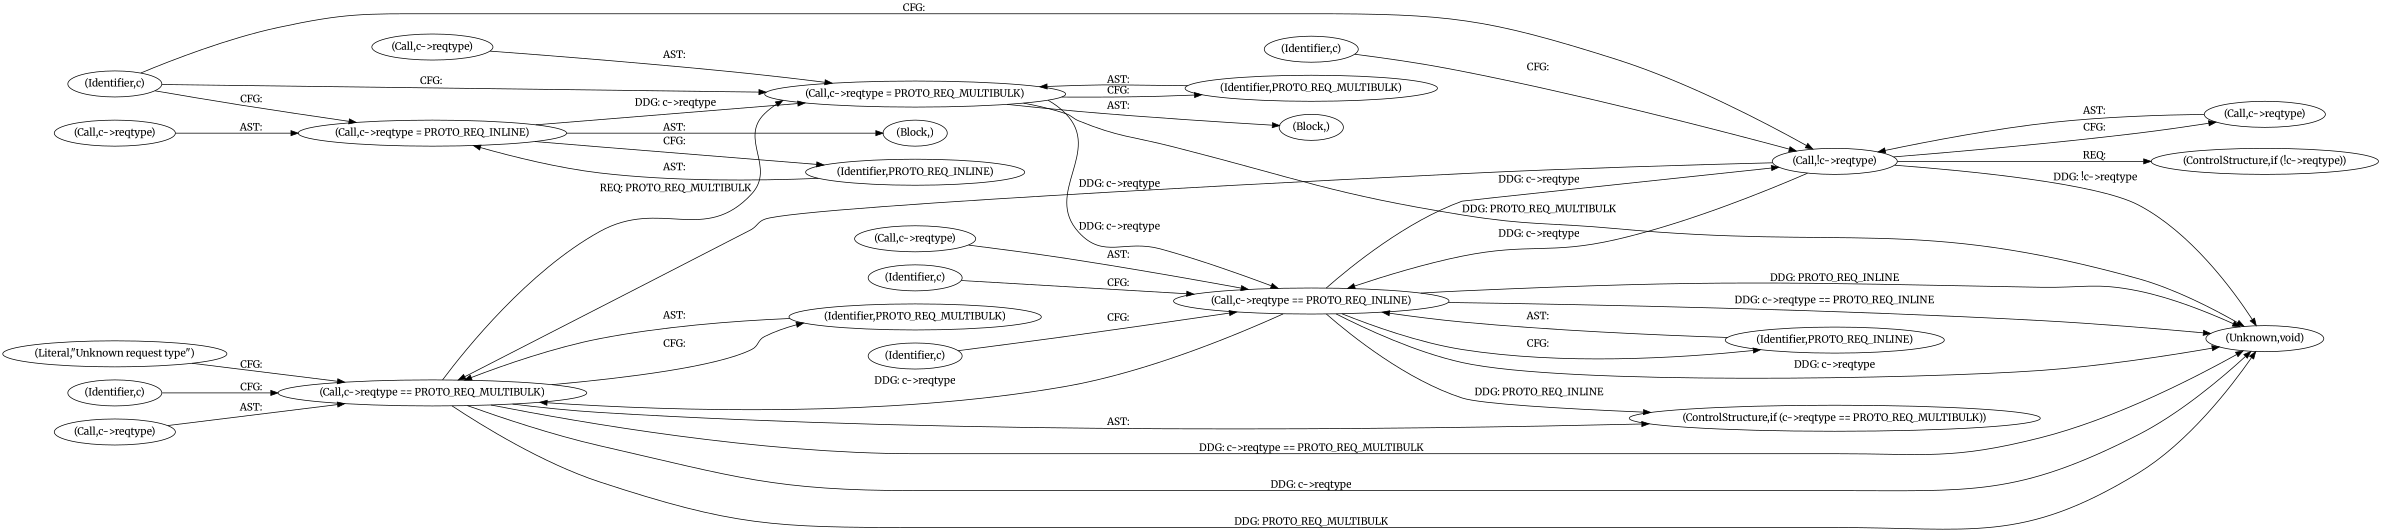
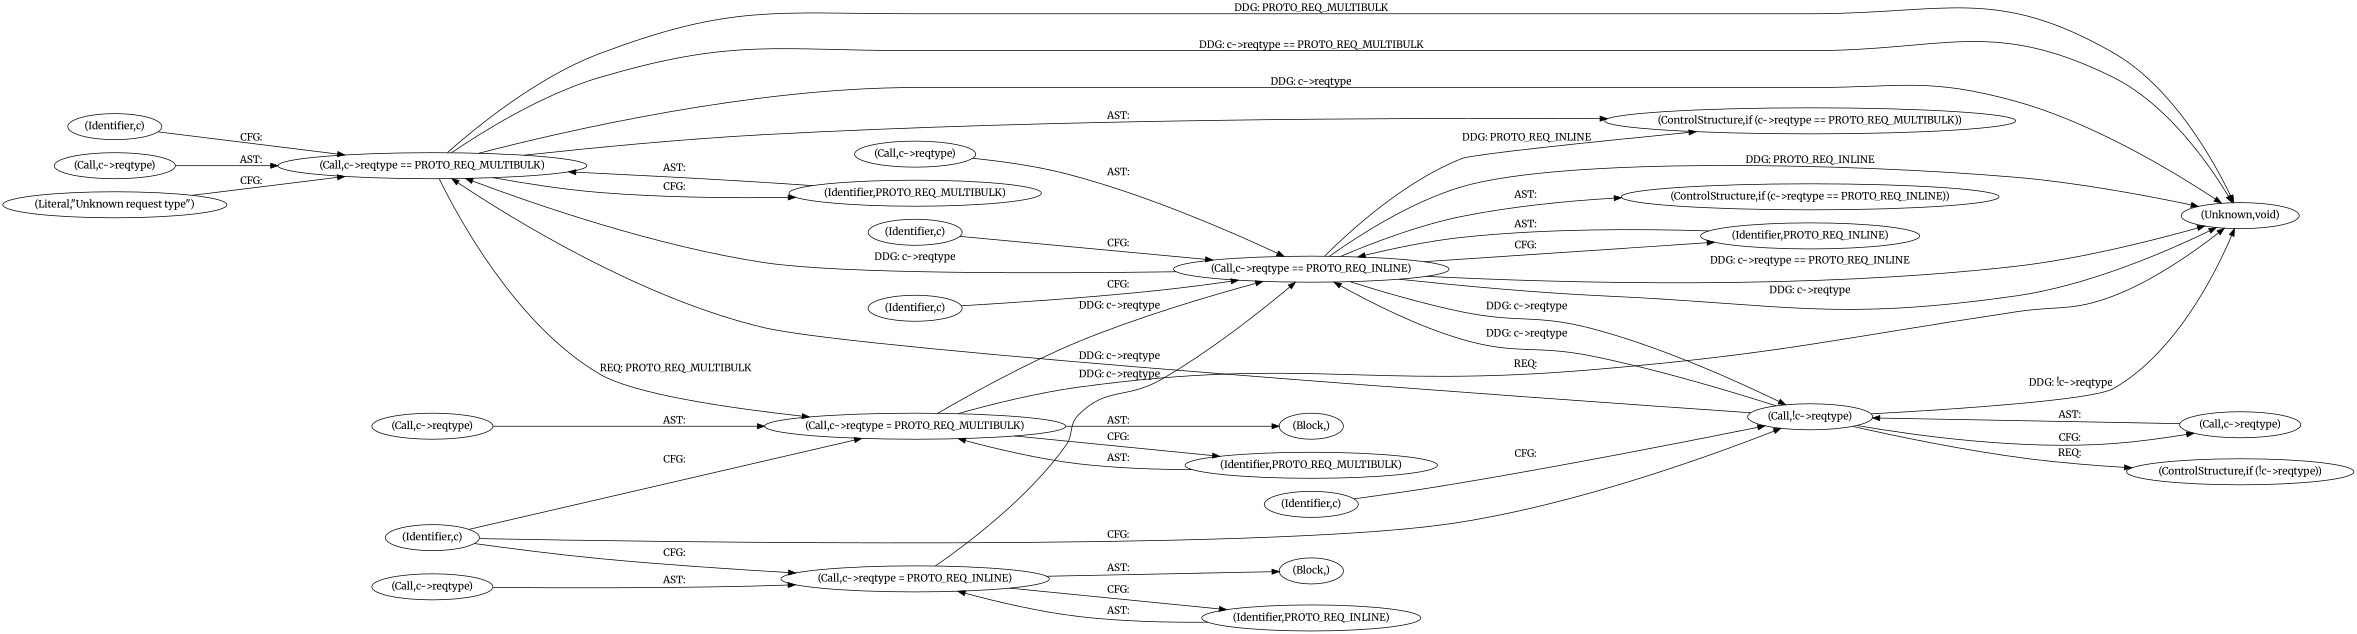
(667, 114) -> (1093, 403)
none -> (1810, 197)
(1539, 209) -> (1527, 364)
